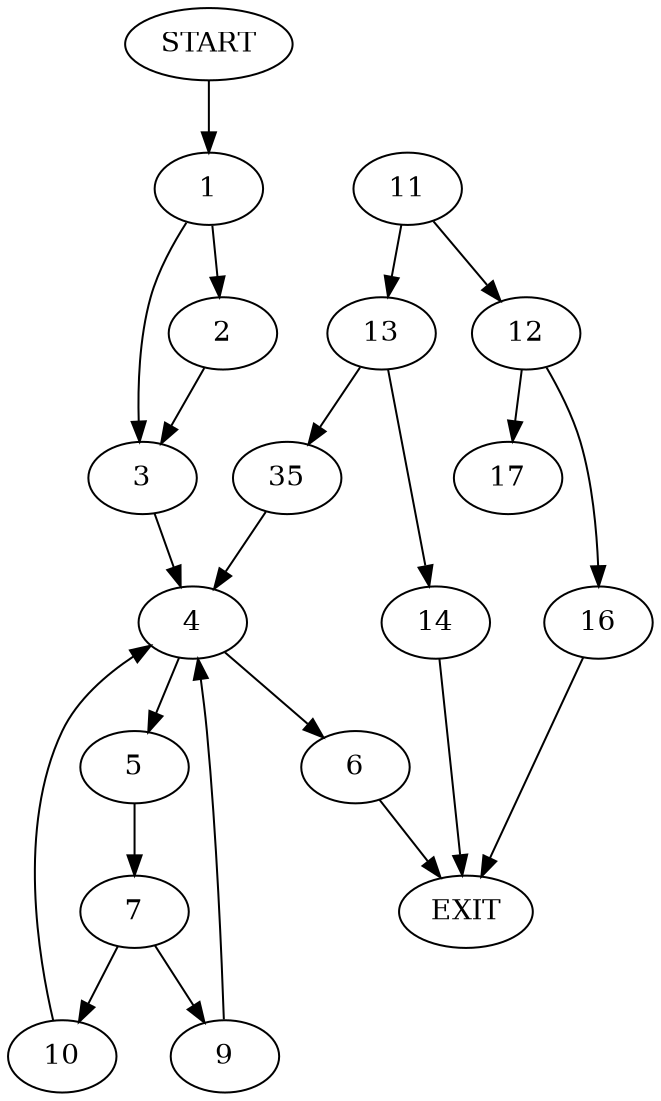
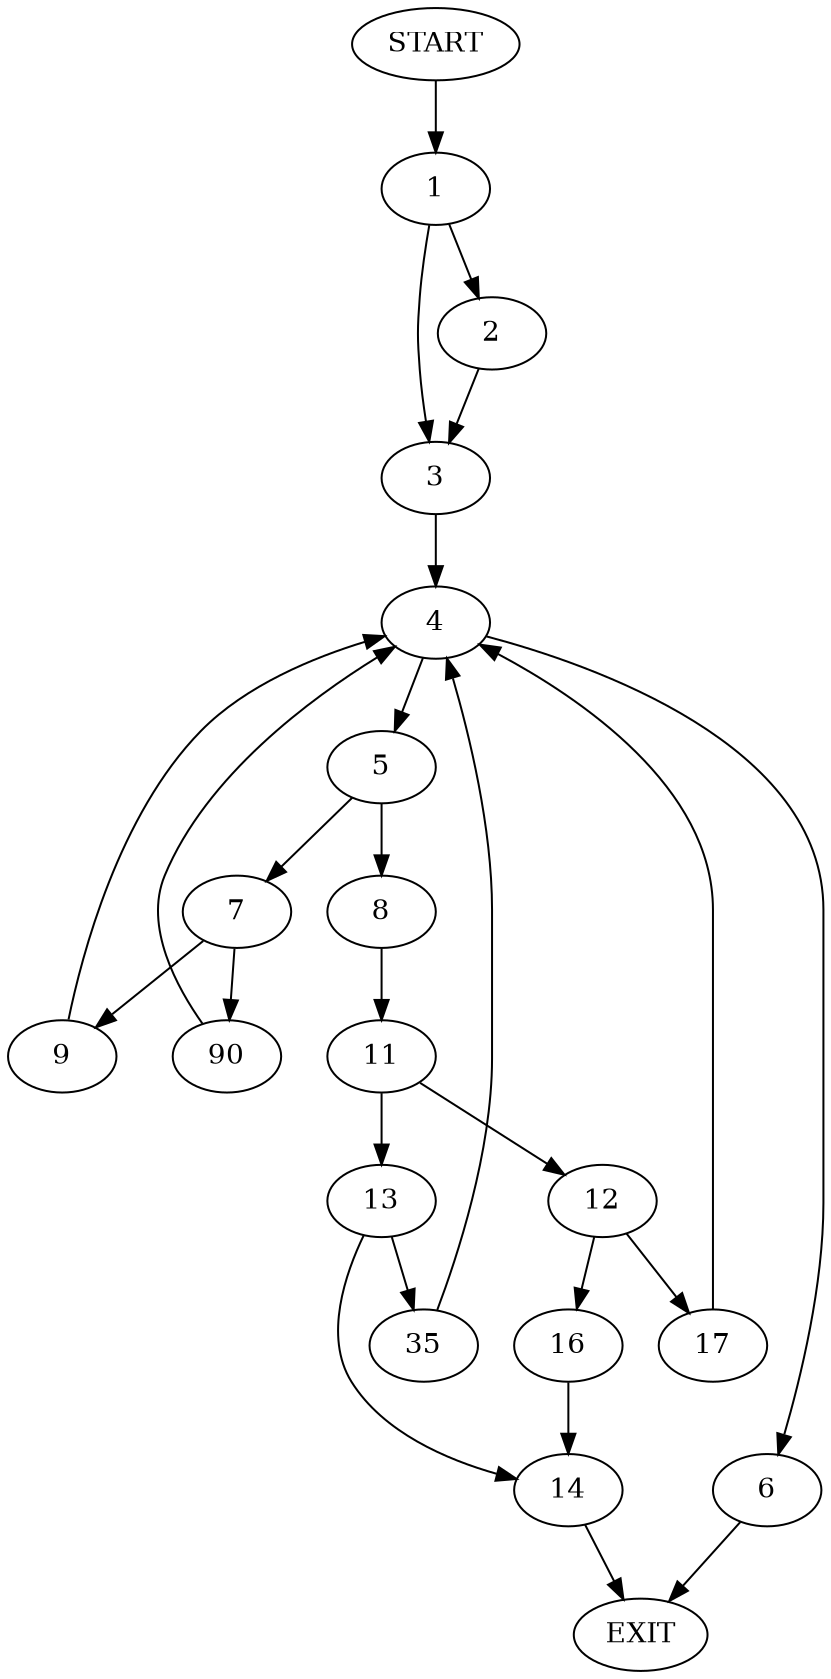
(537, 758) -> (568, 1408)
none -> (382, 912)
none -> (713, 935)
(62, 1056) -> (227, 1056)
